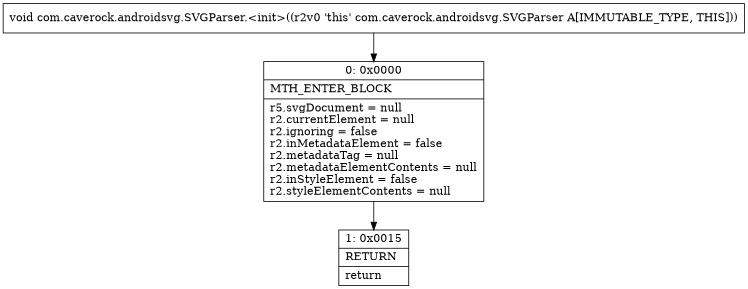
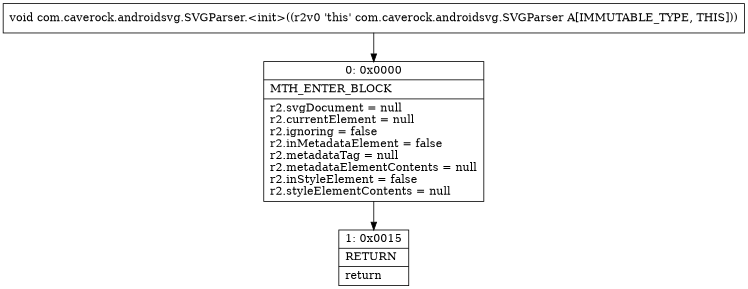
(336, 108) -> (336, 108)
